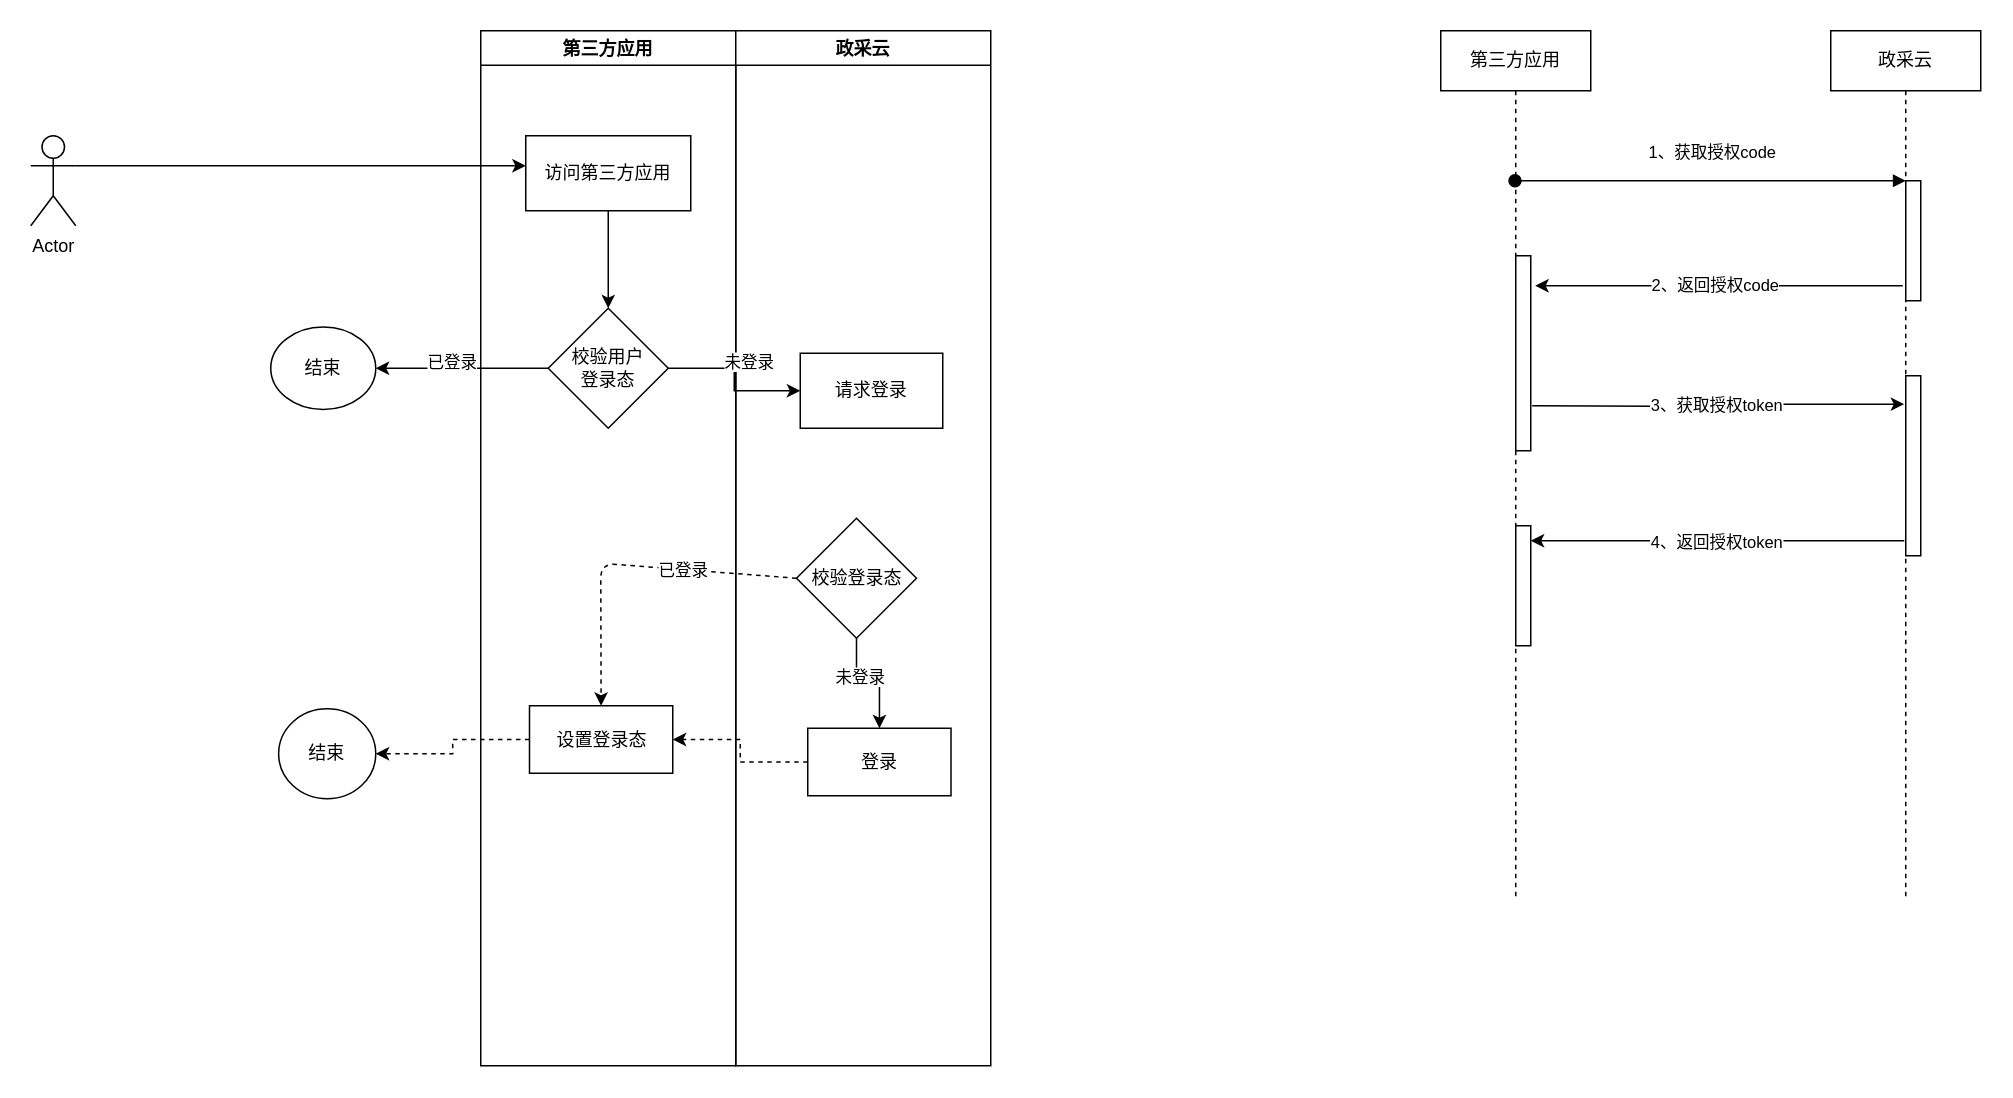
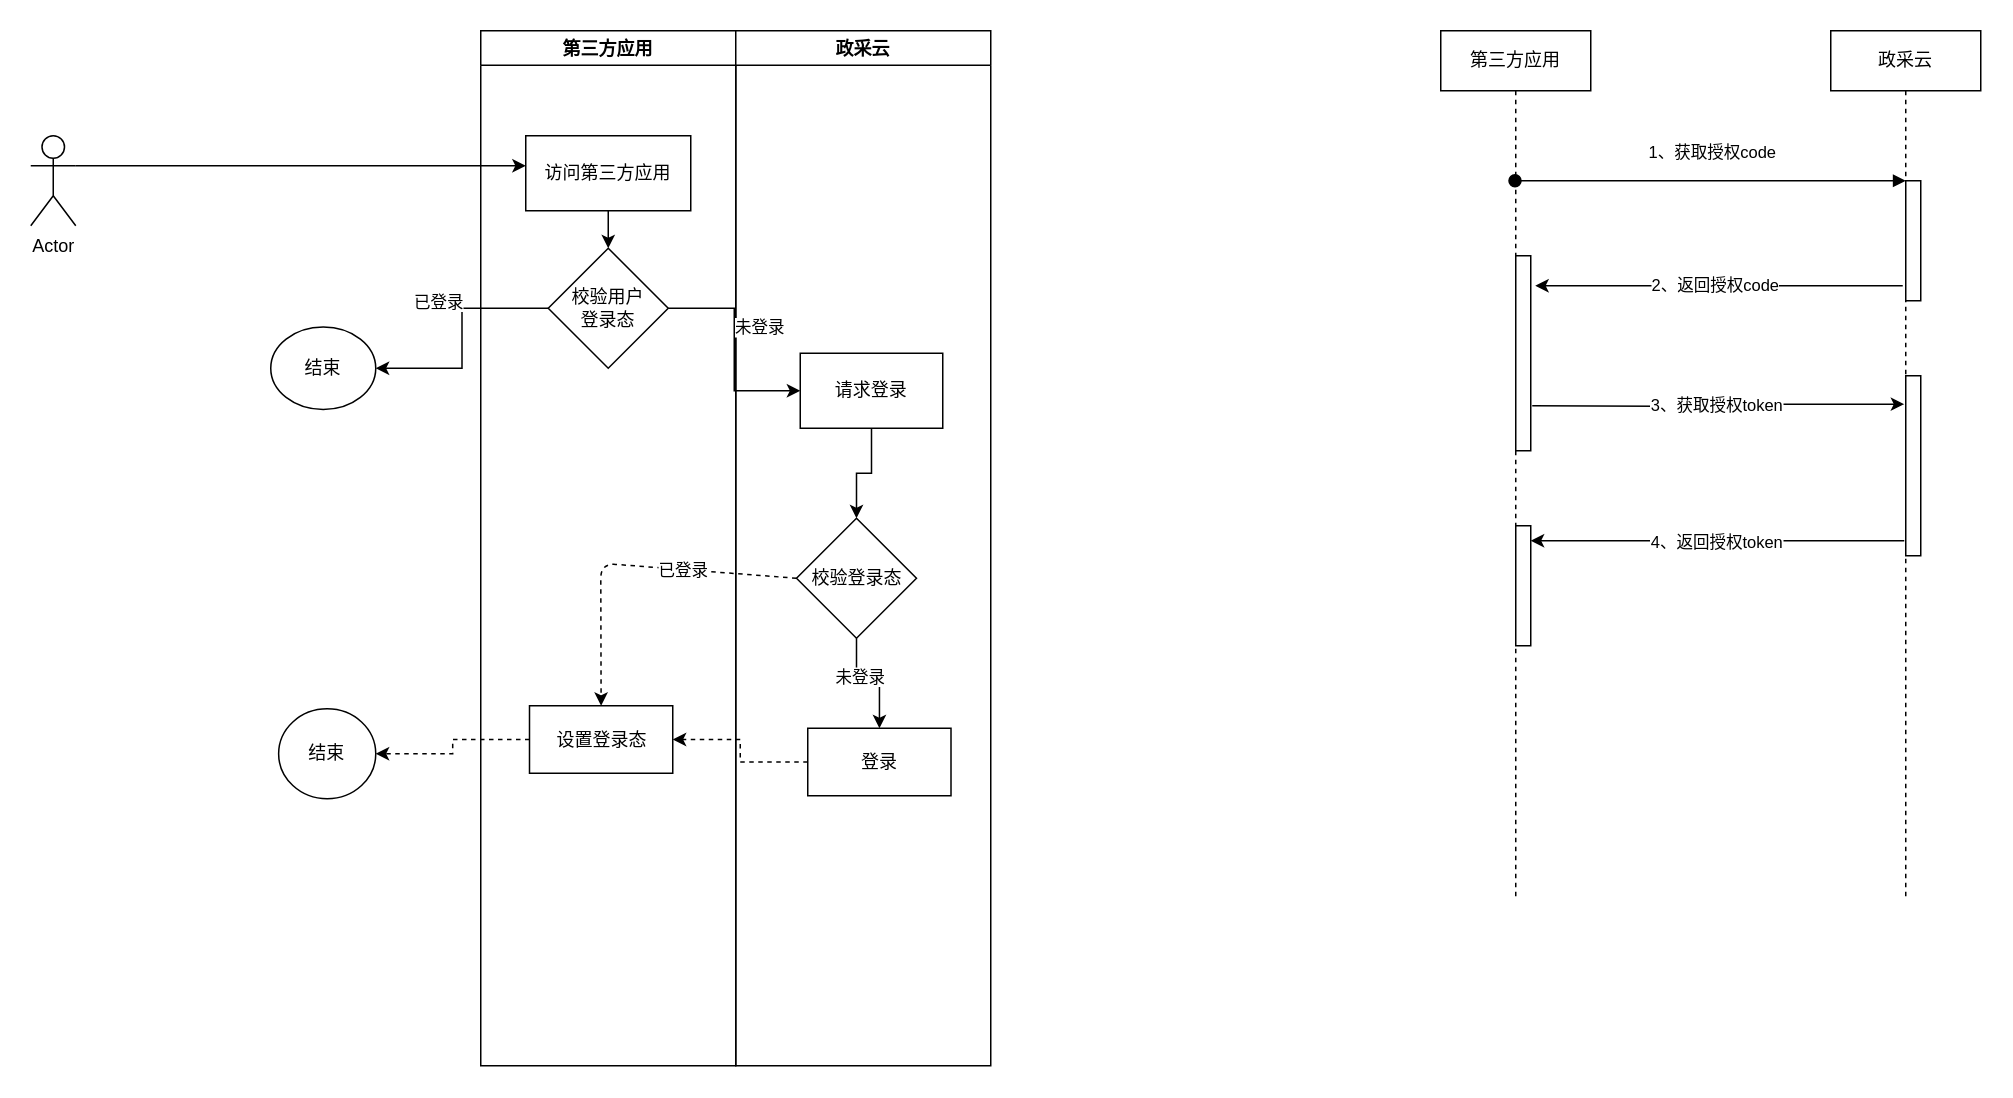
(608, 368) -> (608, 308)
none -> (870, 473)
